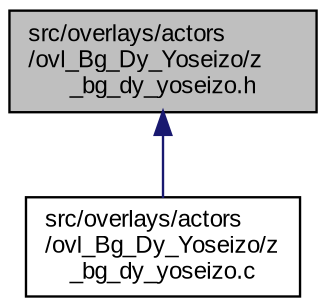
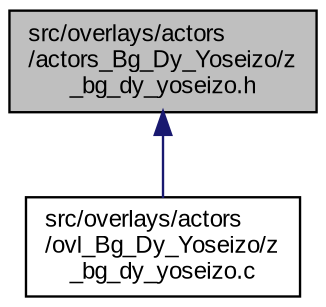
(163, 61) -> (163, 61)
